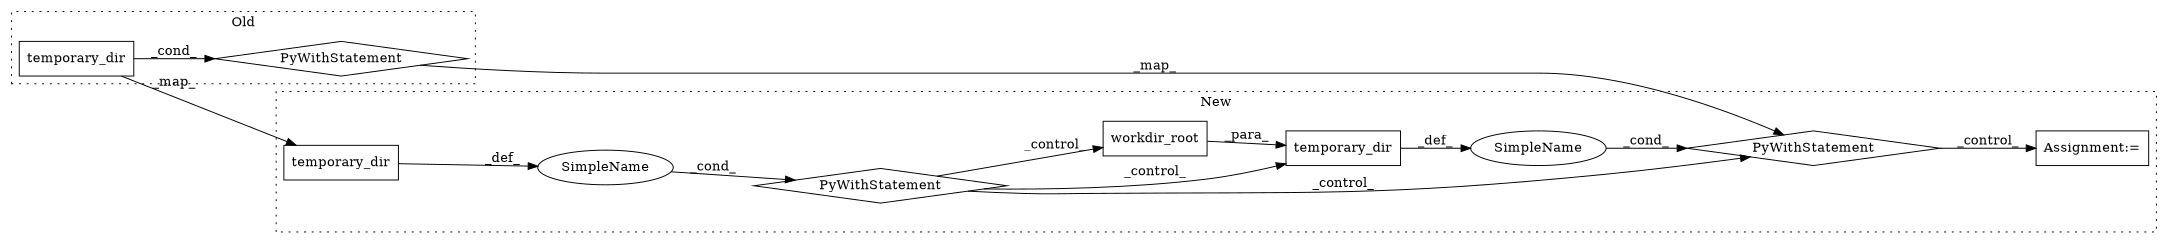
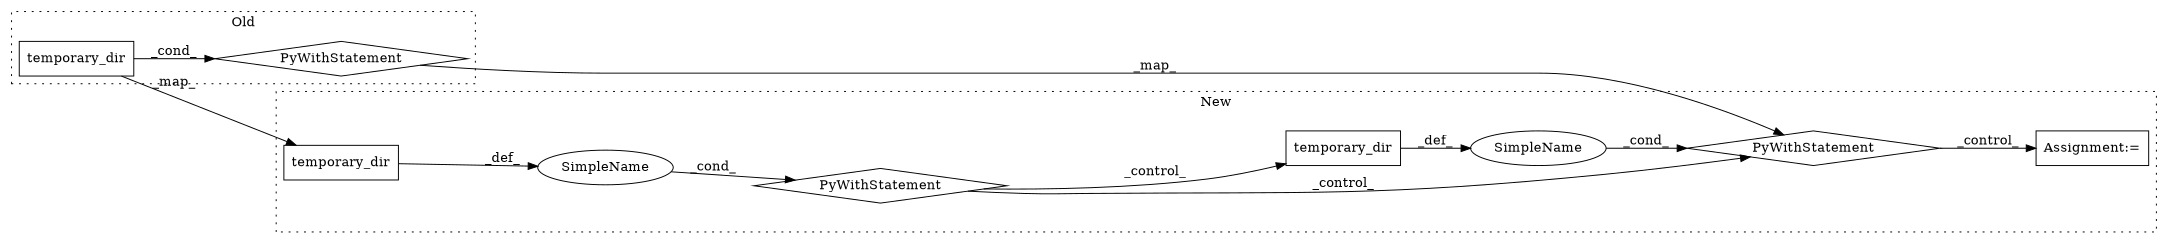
(1155, 139) -> none
